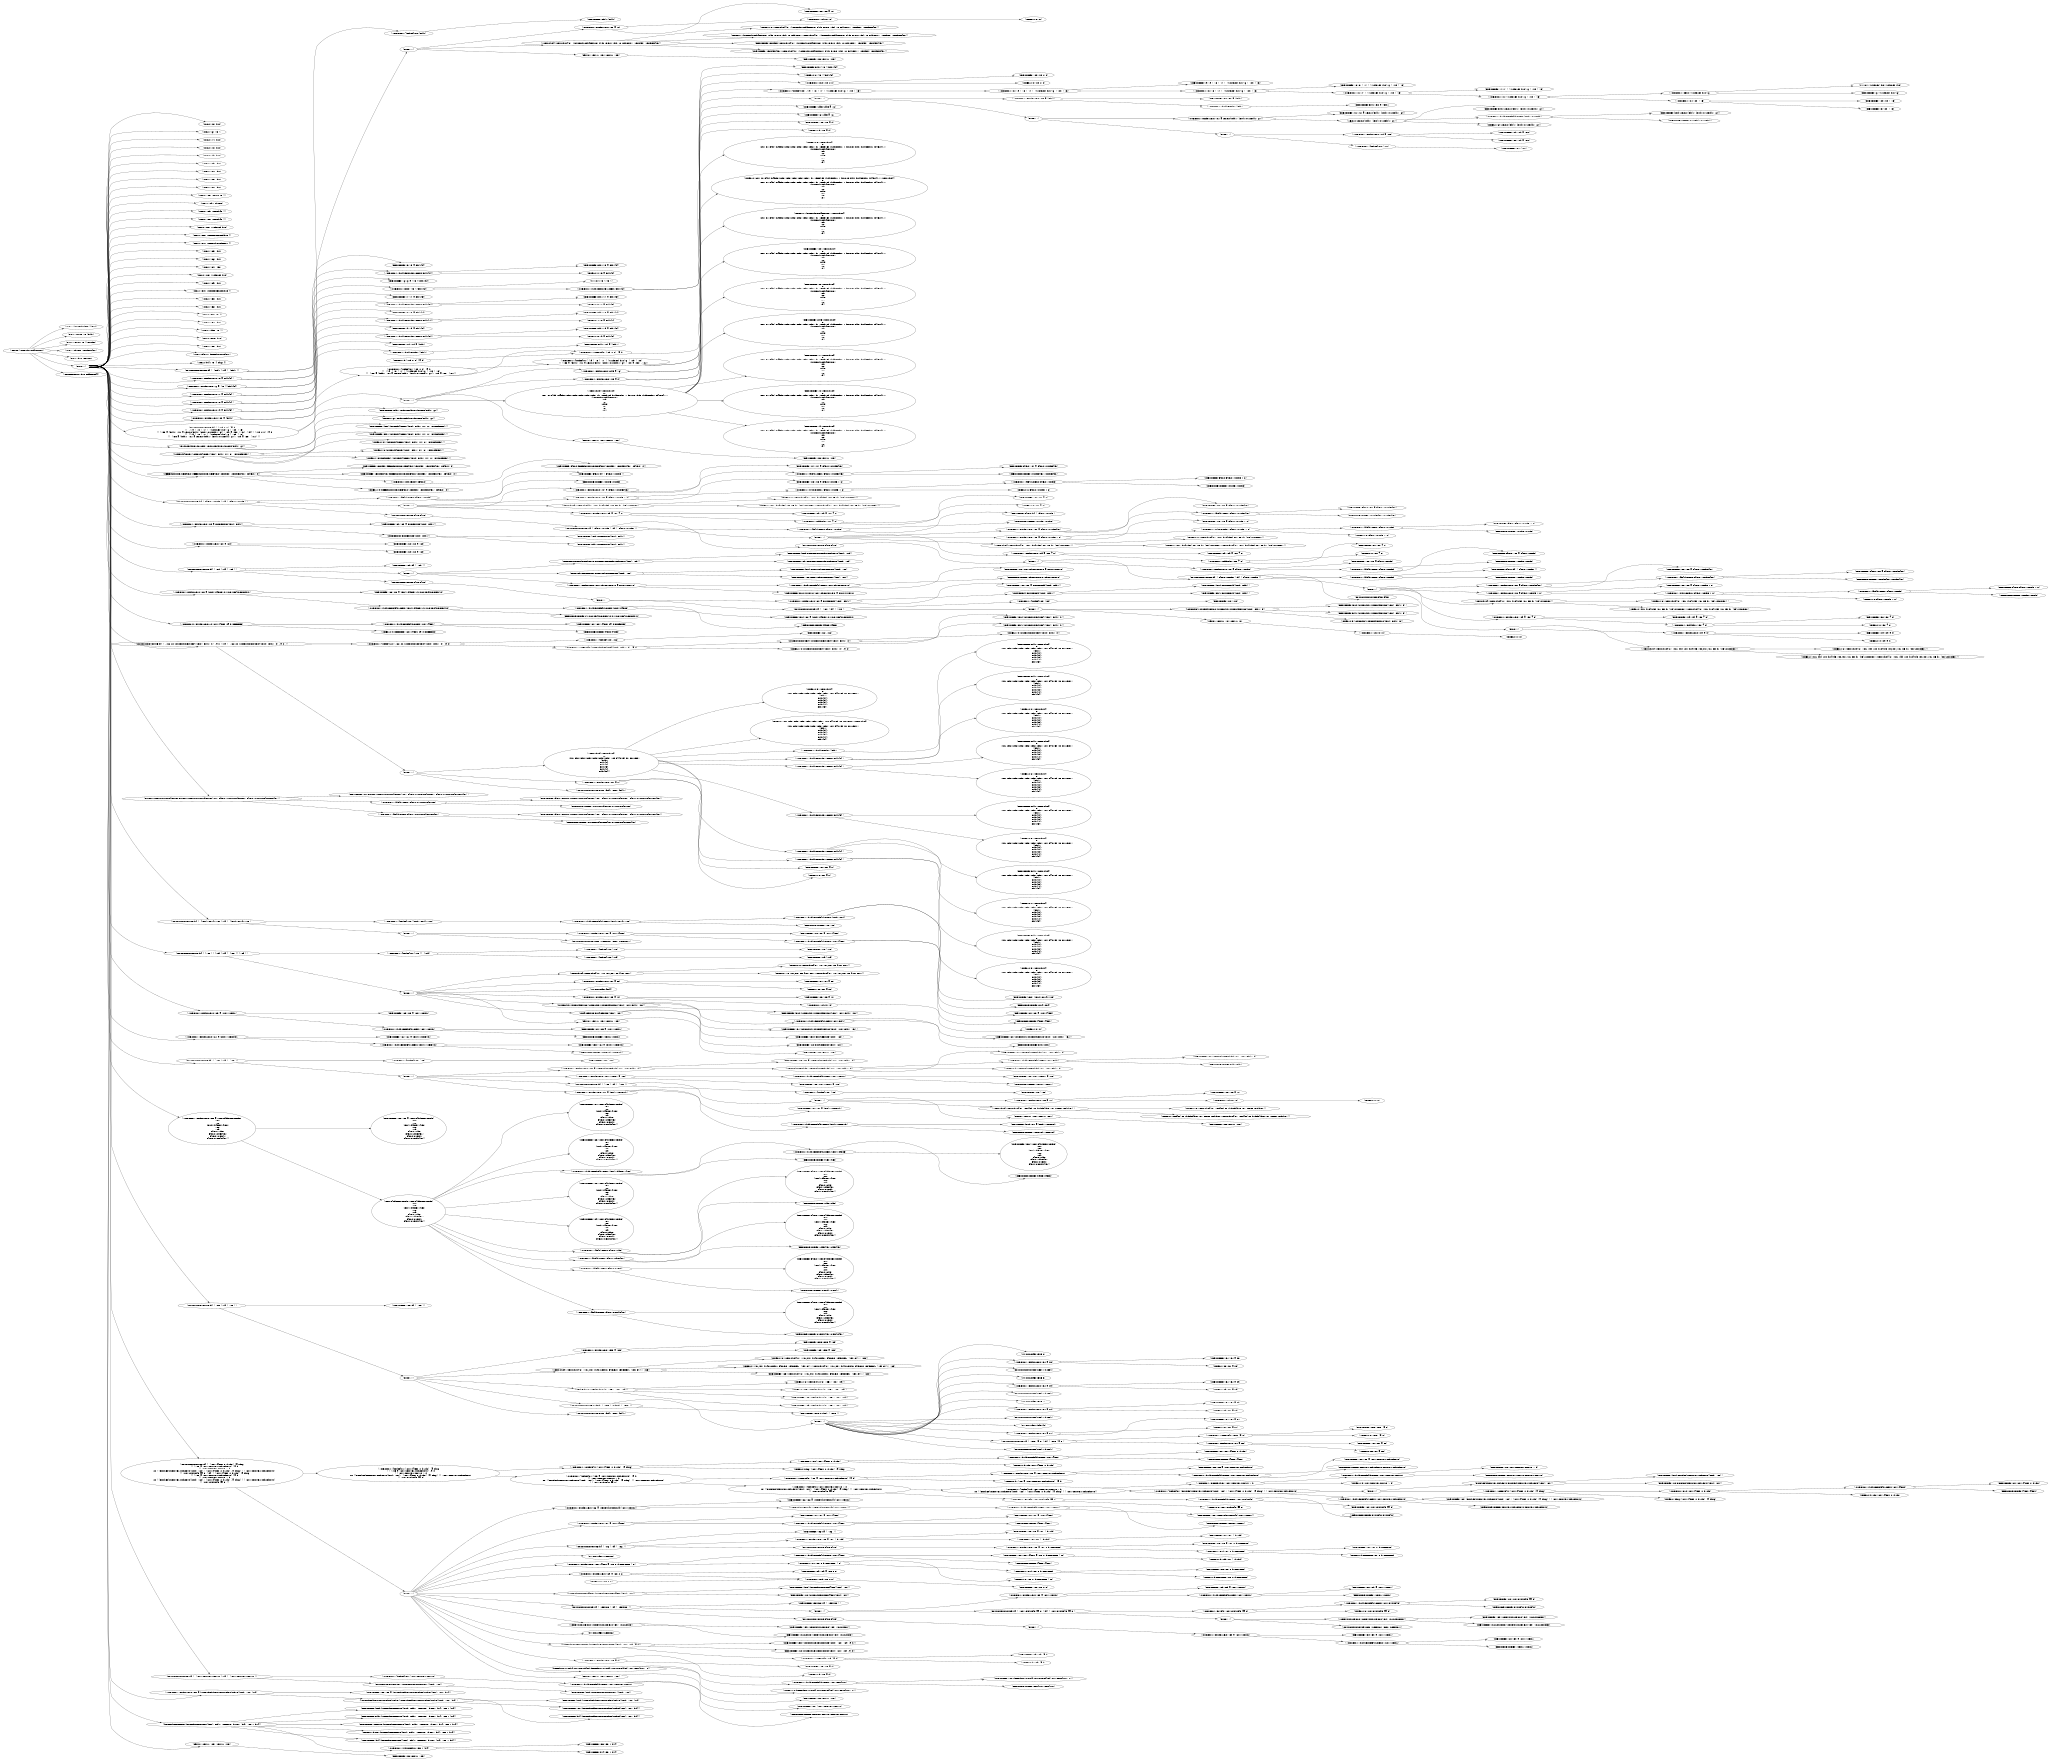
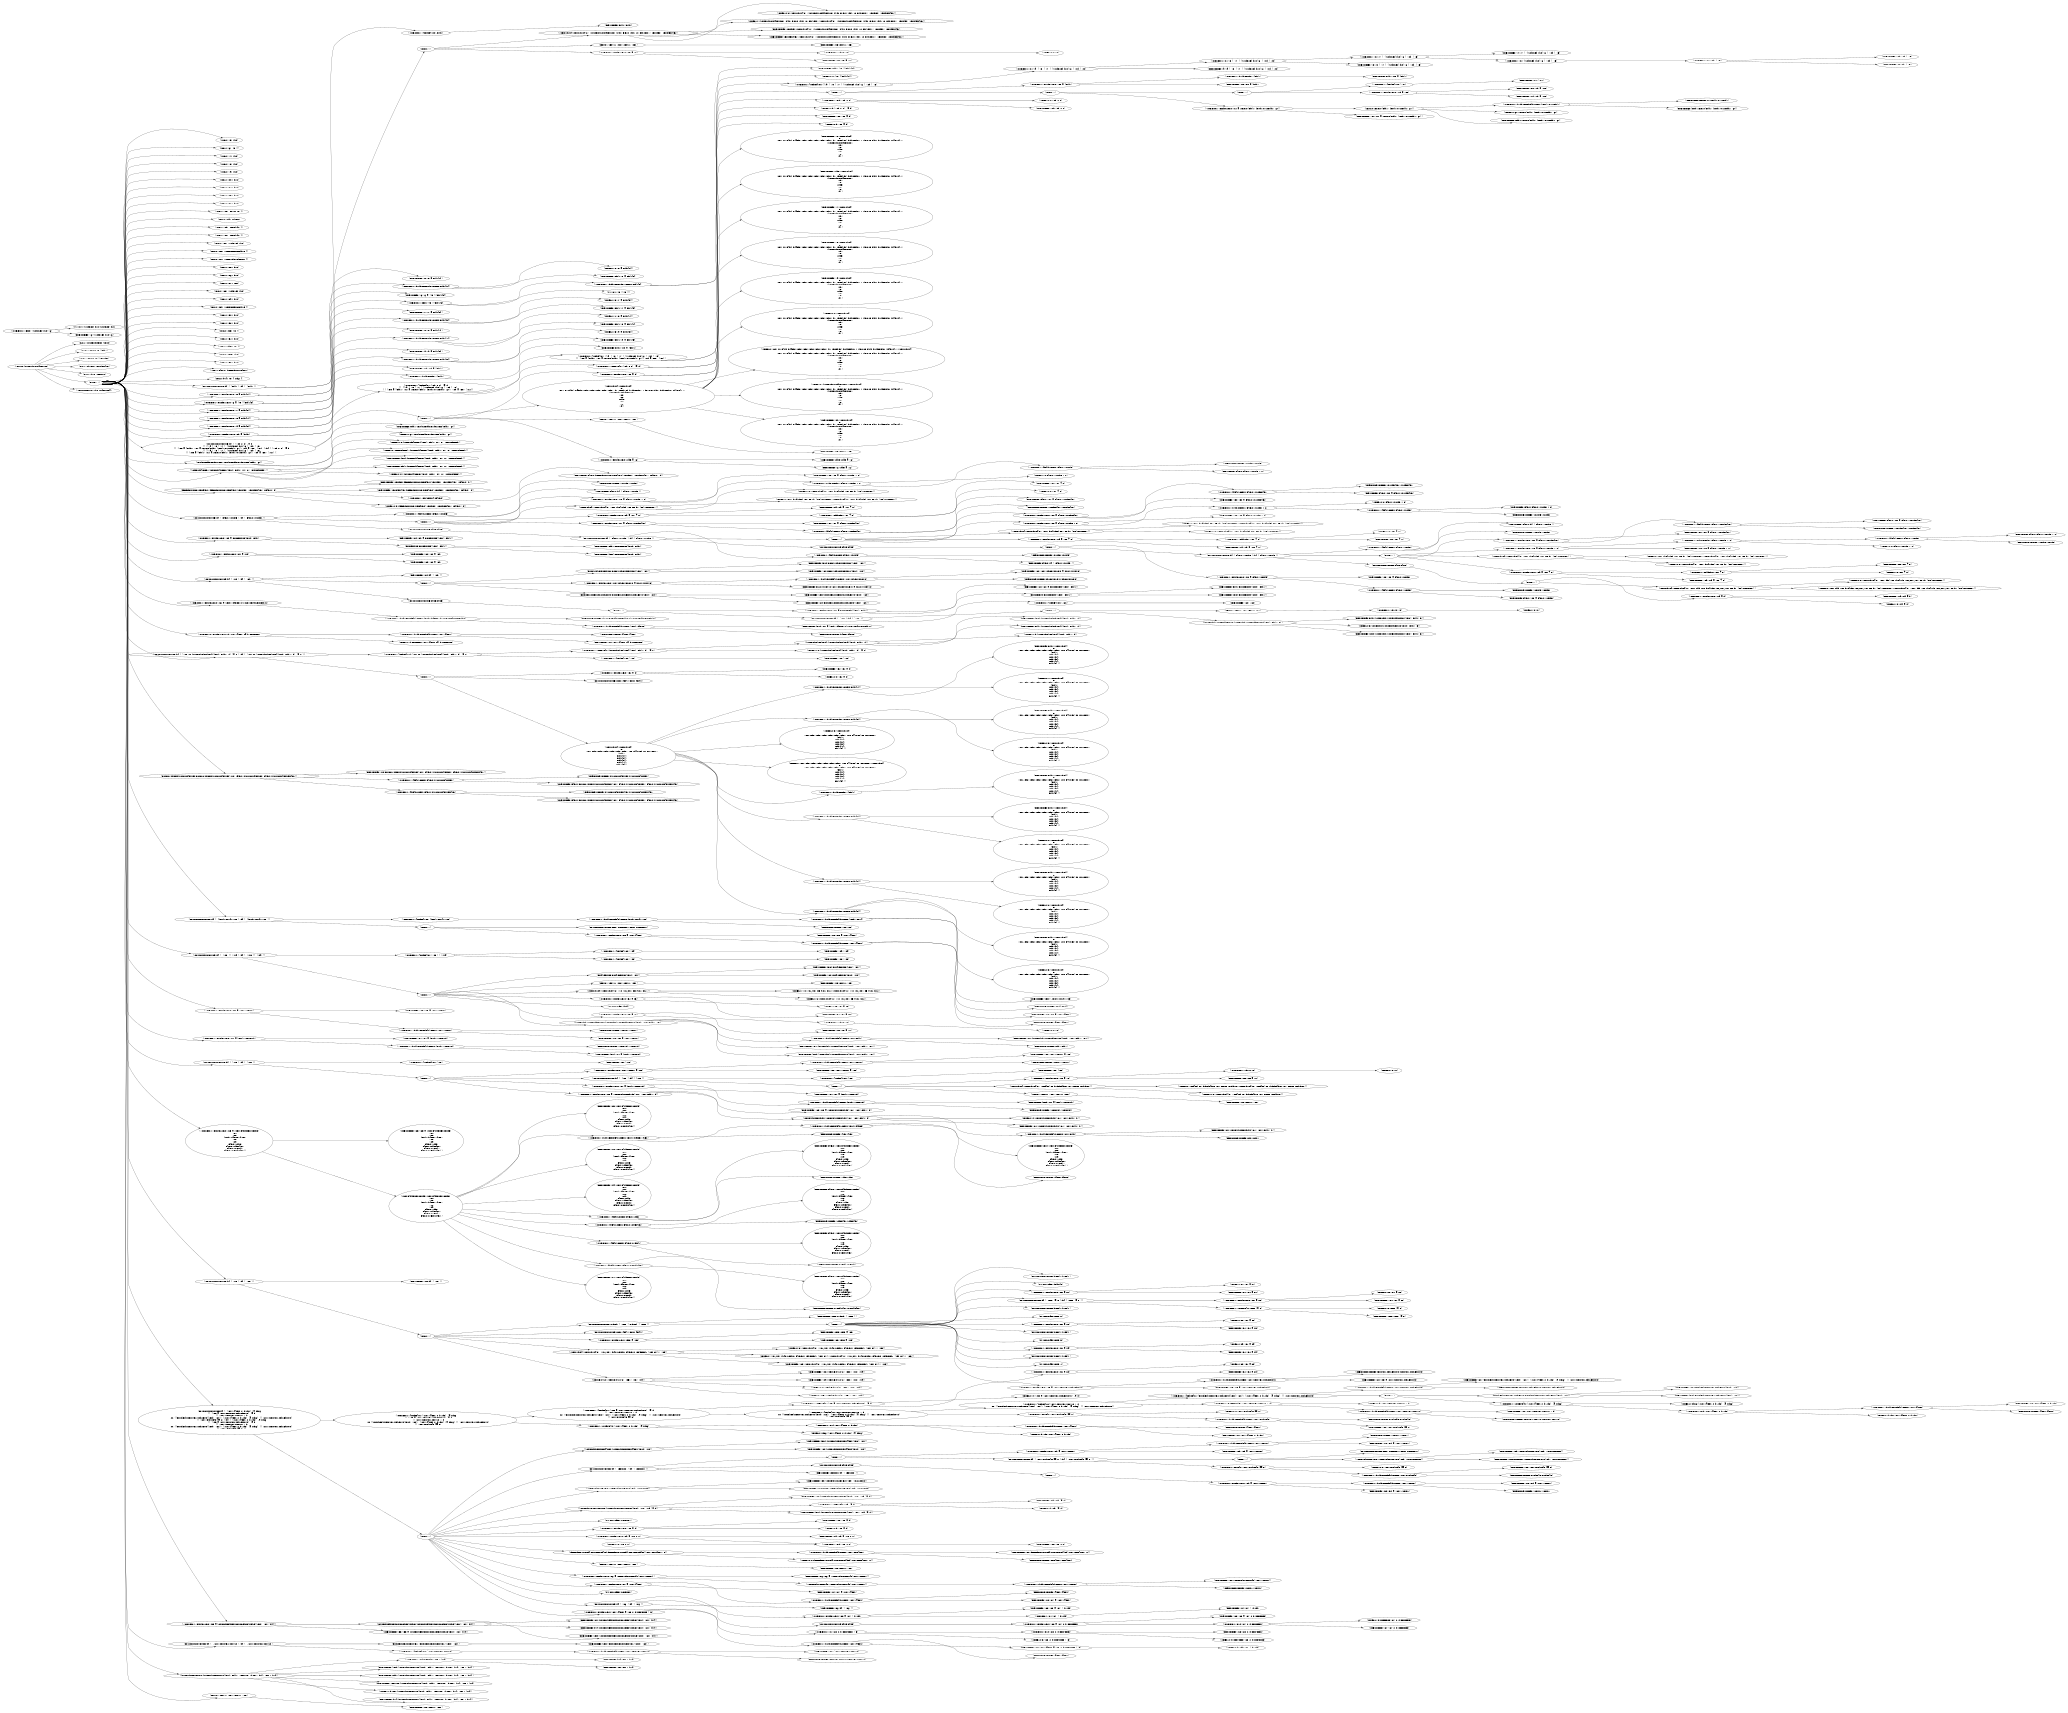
(1604, 95) -> none
(501, 357) -> (718, 121)
(409, 592) -> none
